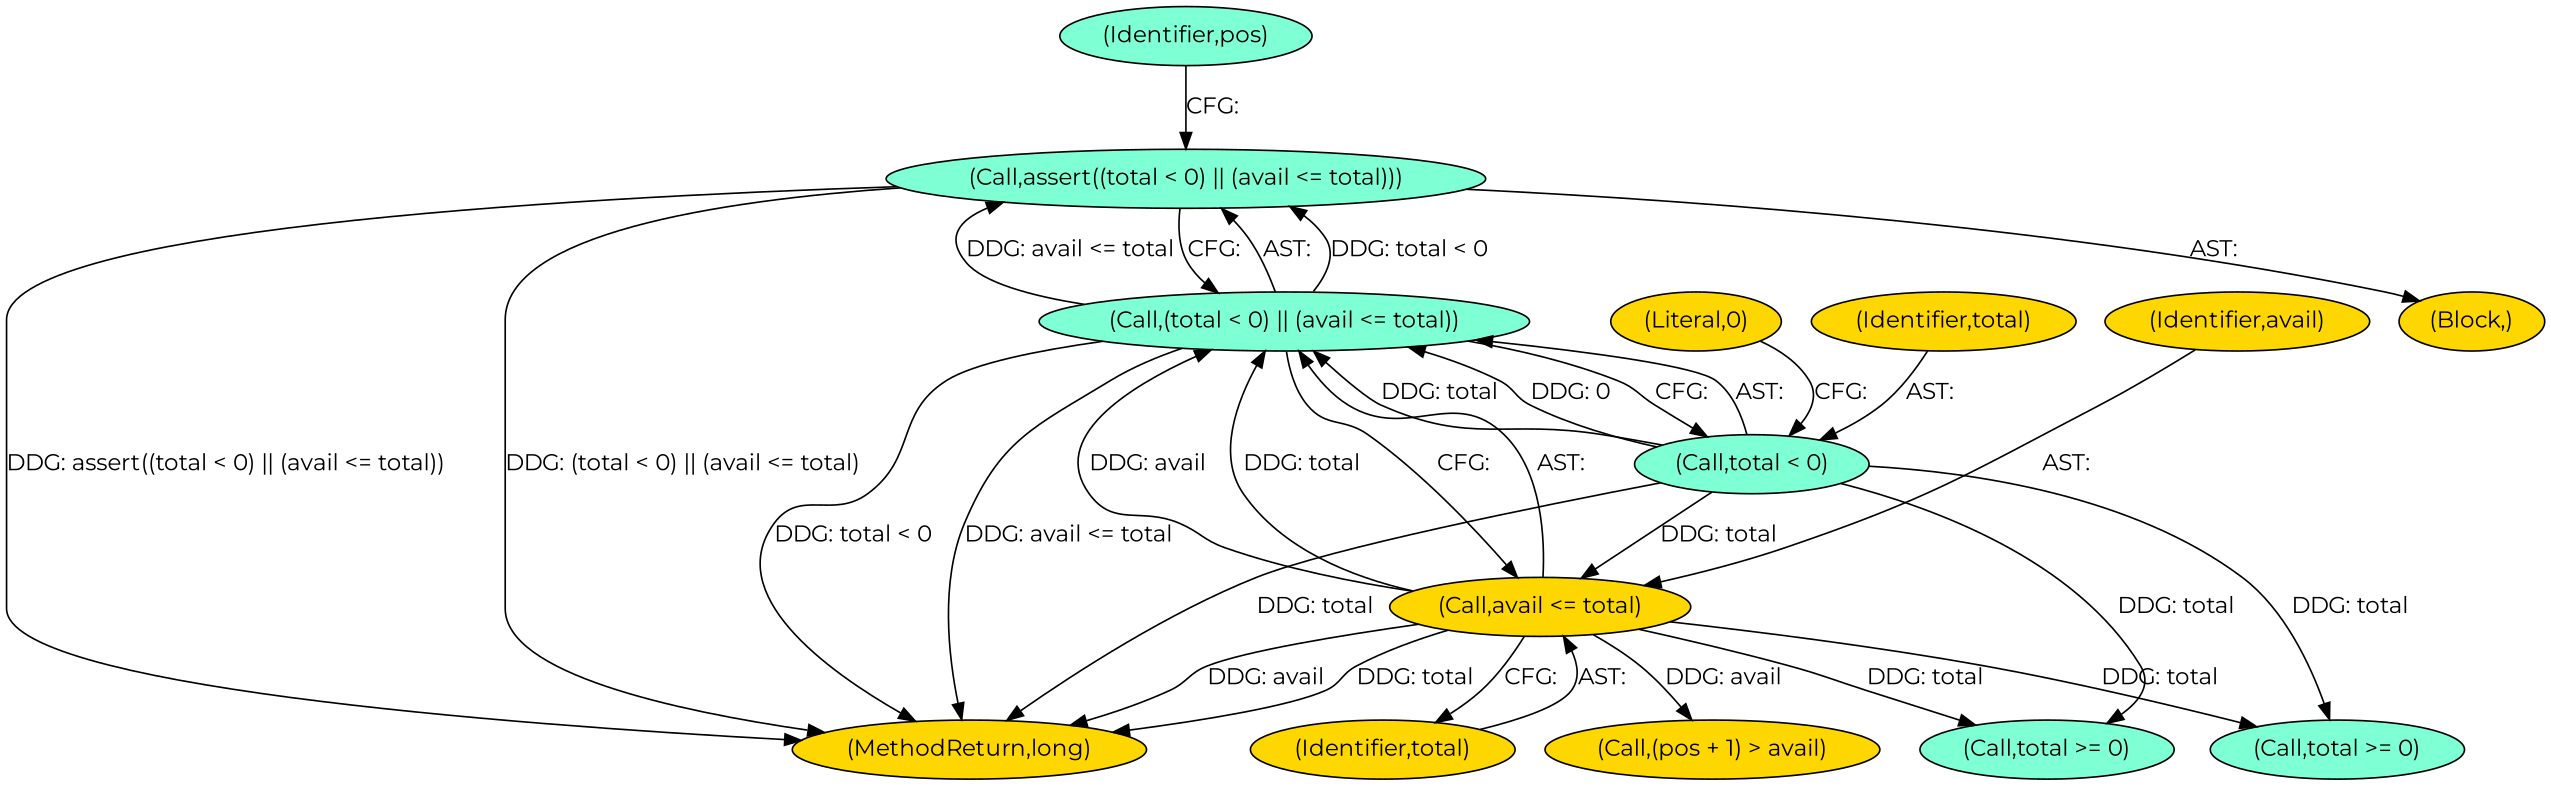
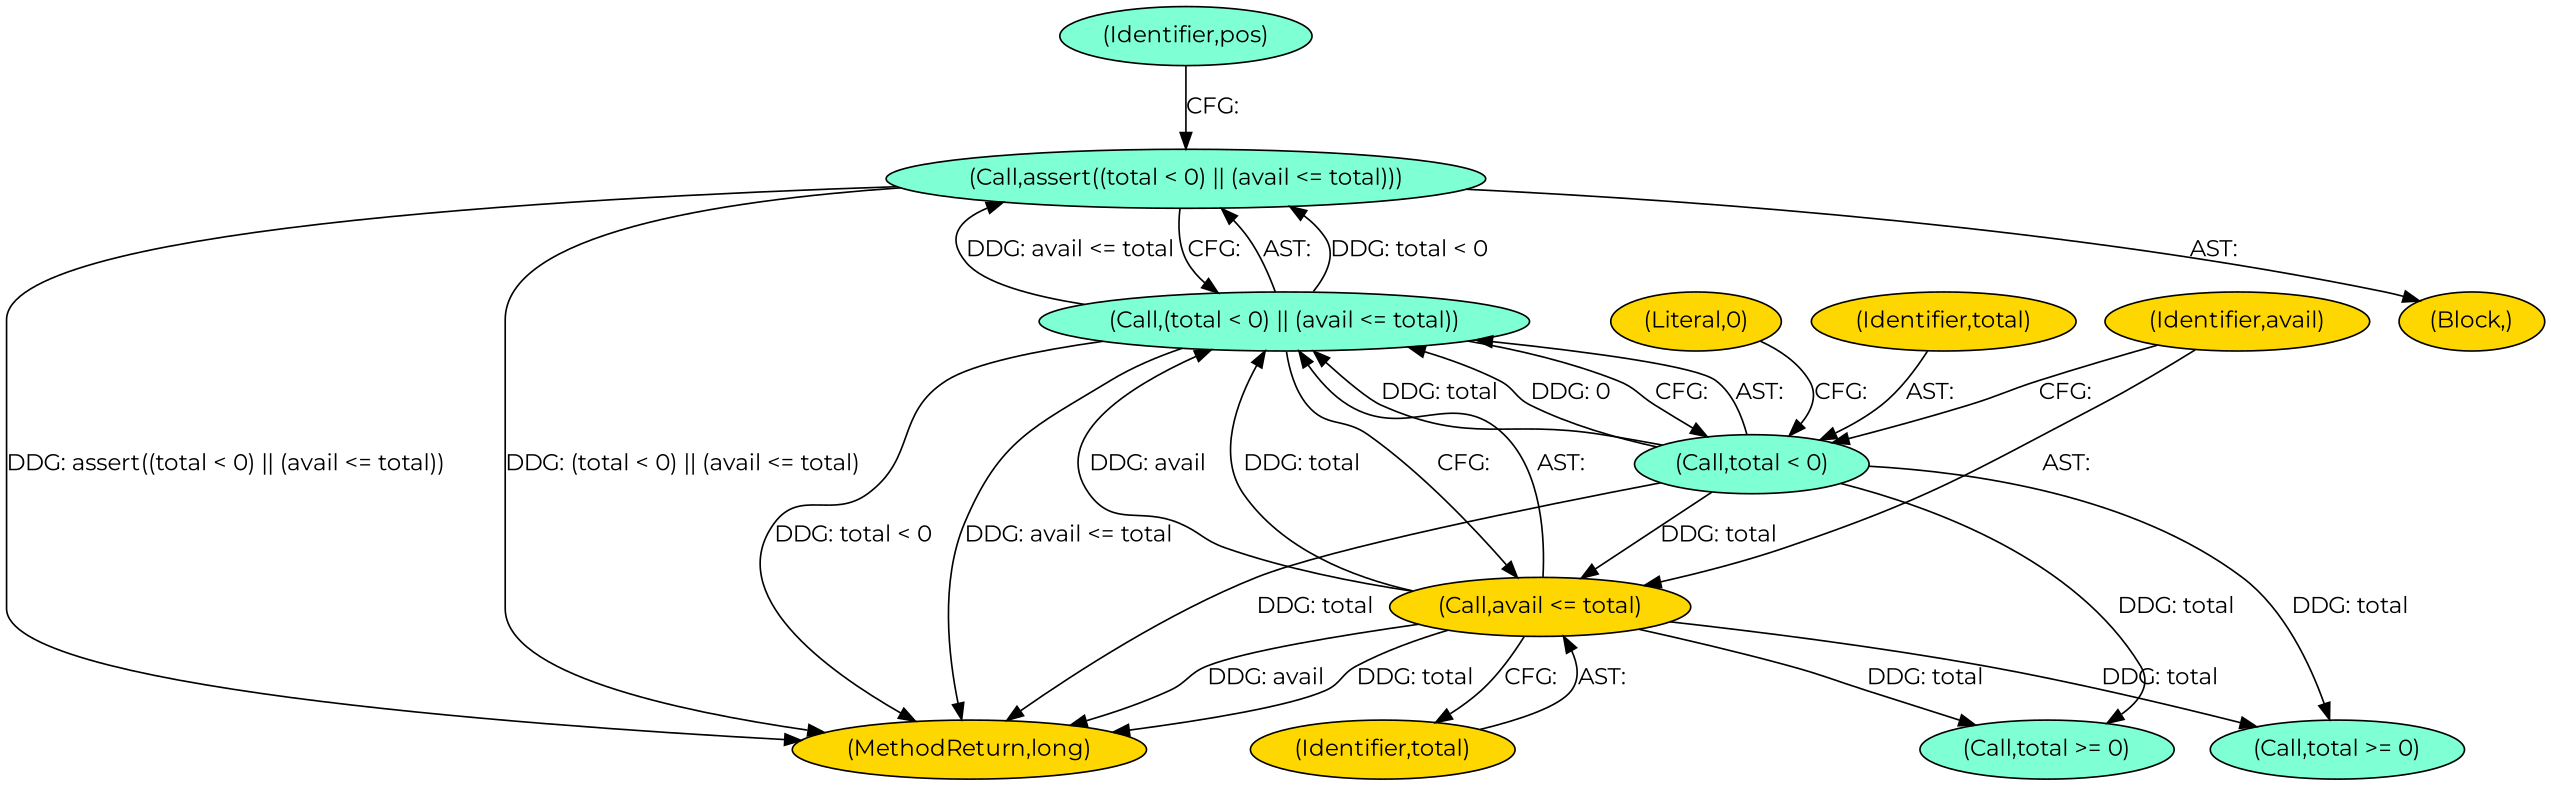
none -> (2003, 393)
(1712, 750) -> none
